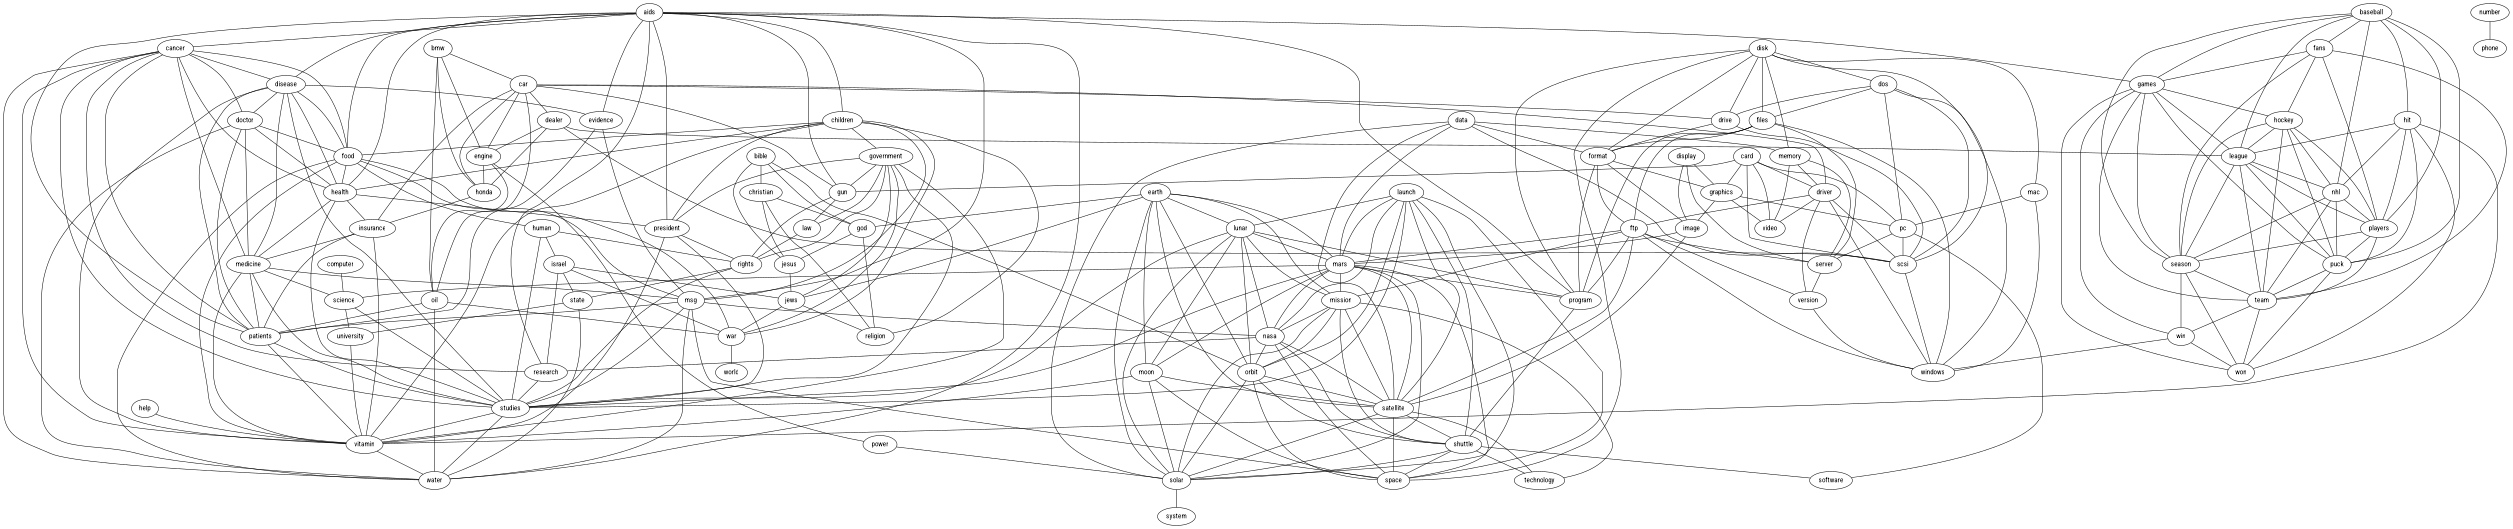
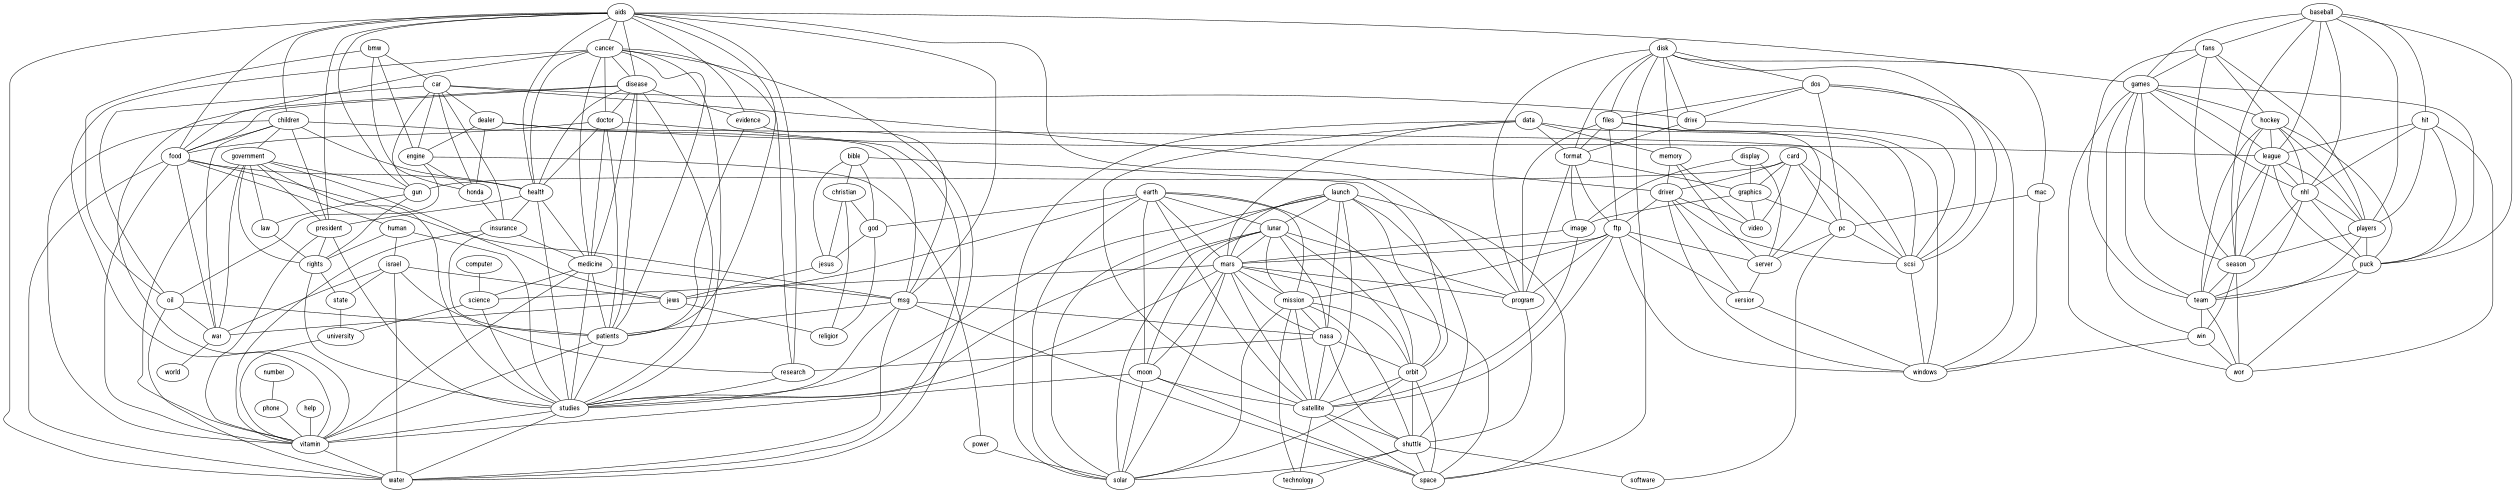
none -> (2219, 145)
(1034, 196) -> none
(1325, 414) -> none
(1551, 414) -> (291, 426)
(547, 416) -> (397, 373)
(1288, 444) -> none
(1176, 516) -> none
